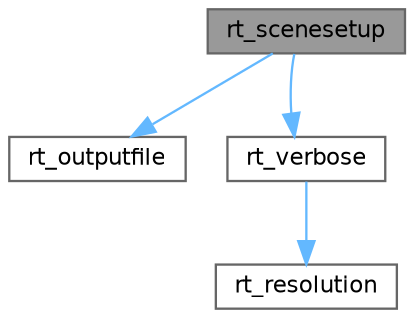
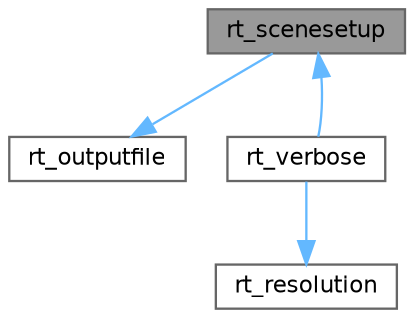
(291, 84) -> (322, 107)
